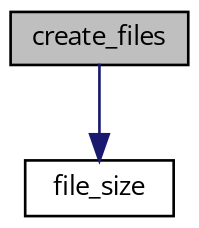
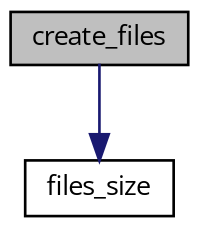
(99, 188) -> (99, 188)
